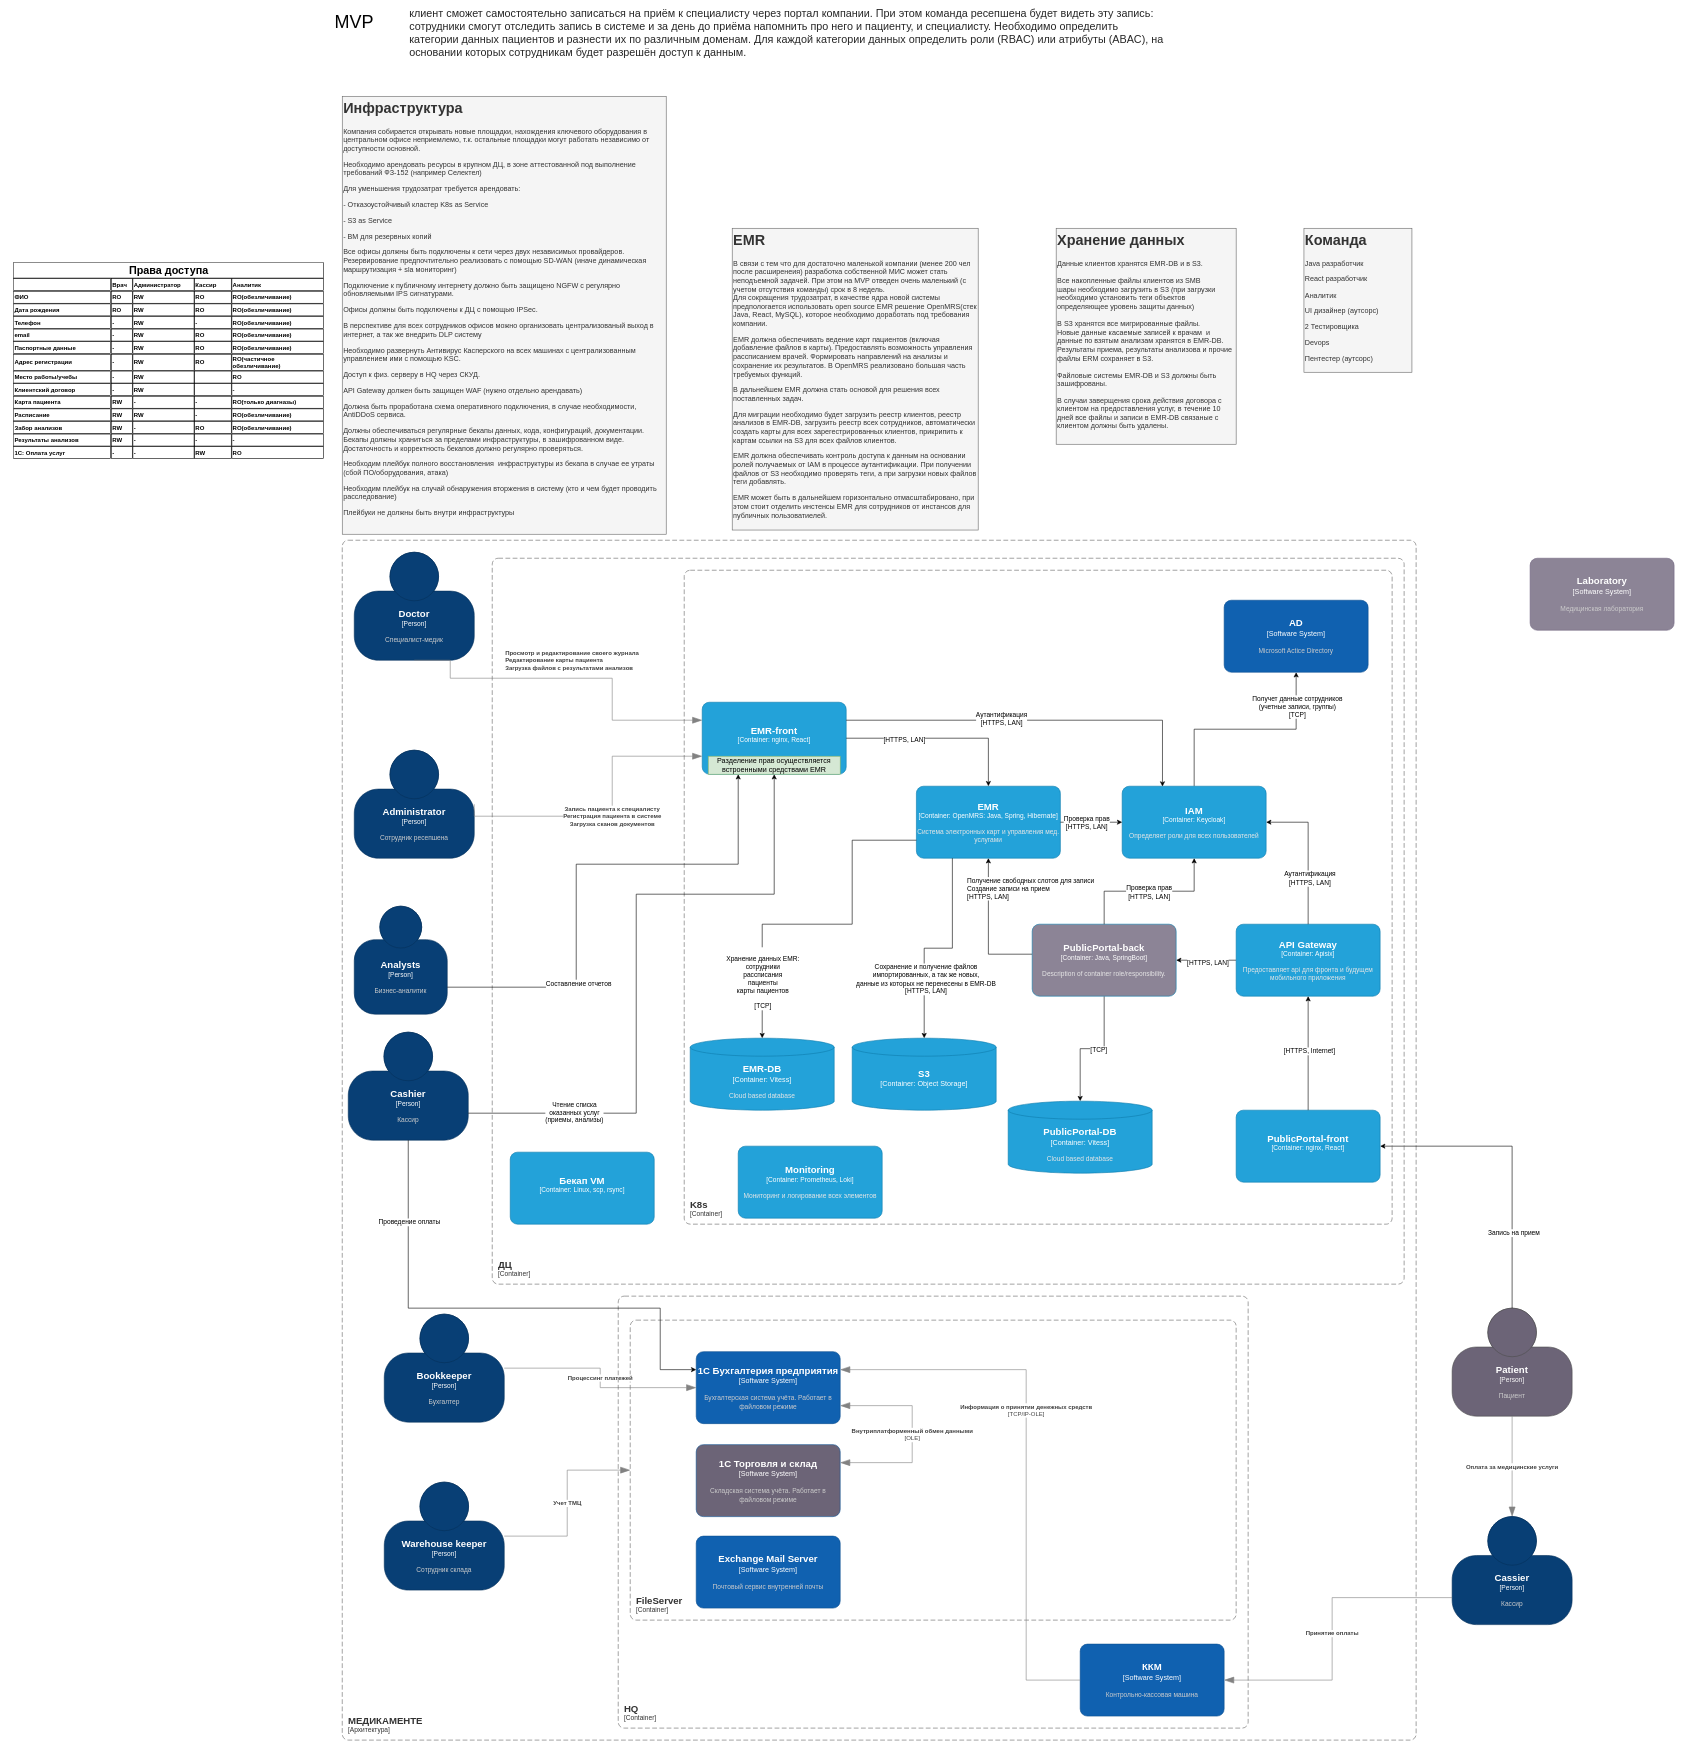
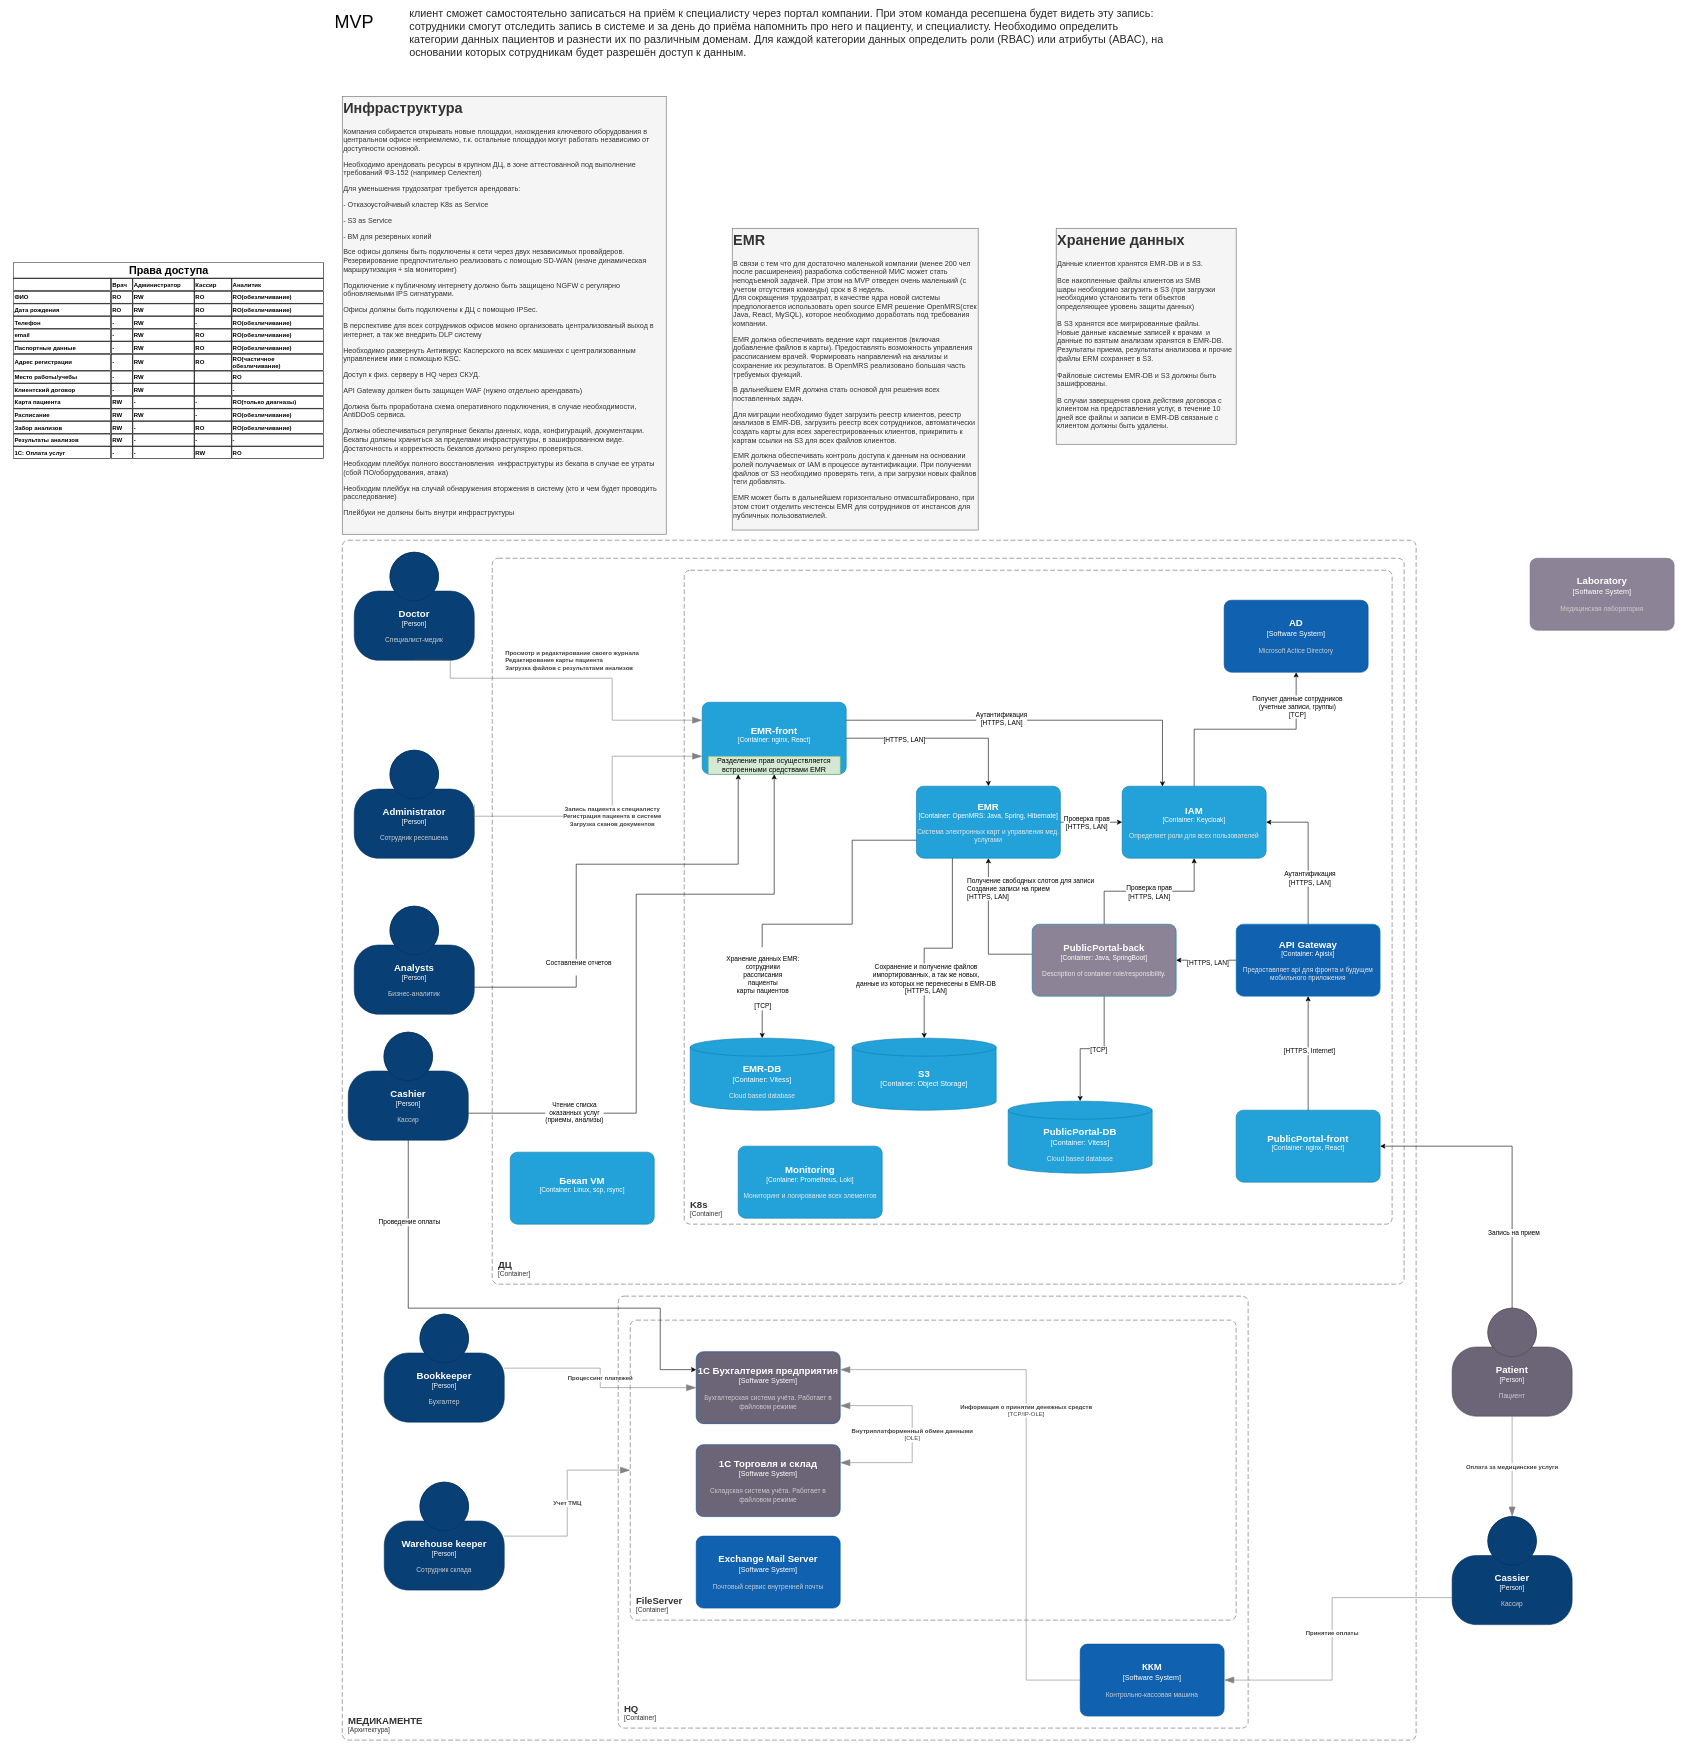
(1358, 300) -> none
(401, 960) -> (414, 960)
(1308, 960) -> (1308, 960)
(768, 1388) -> (768, 1388)
